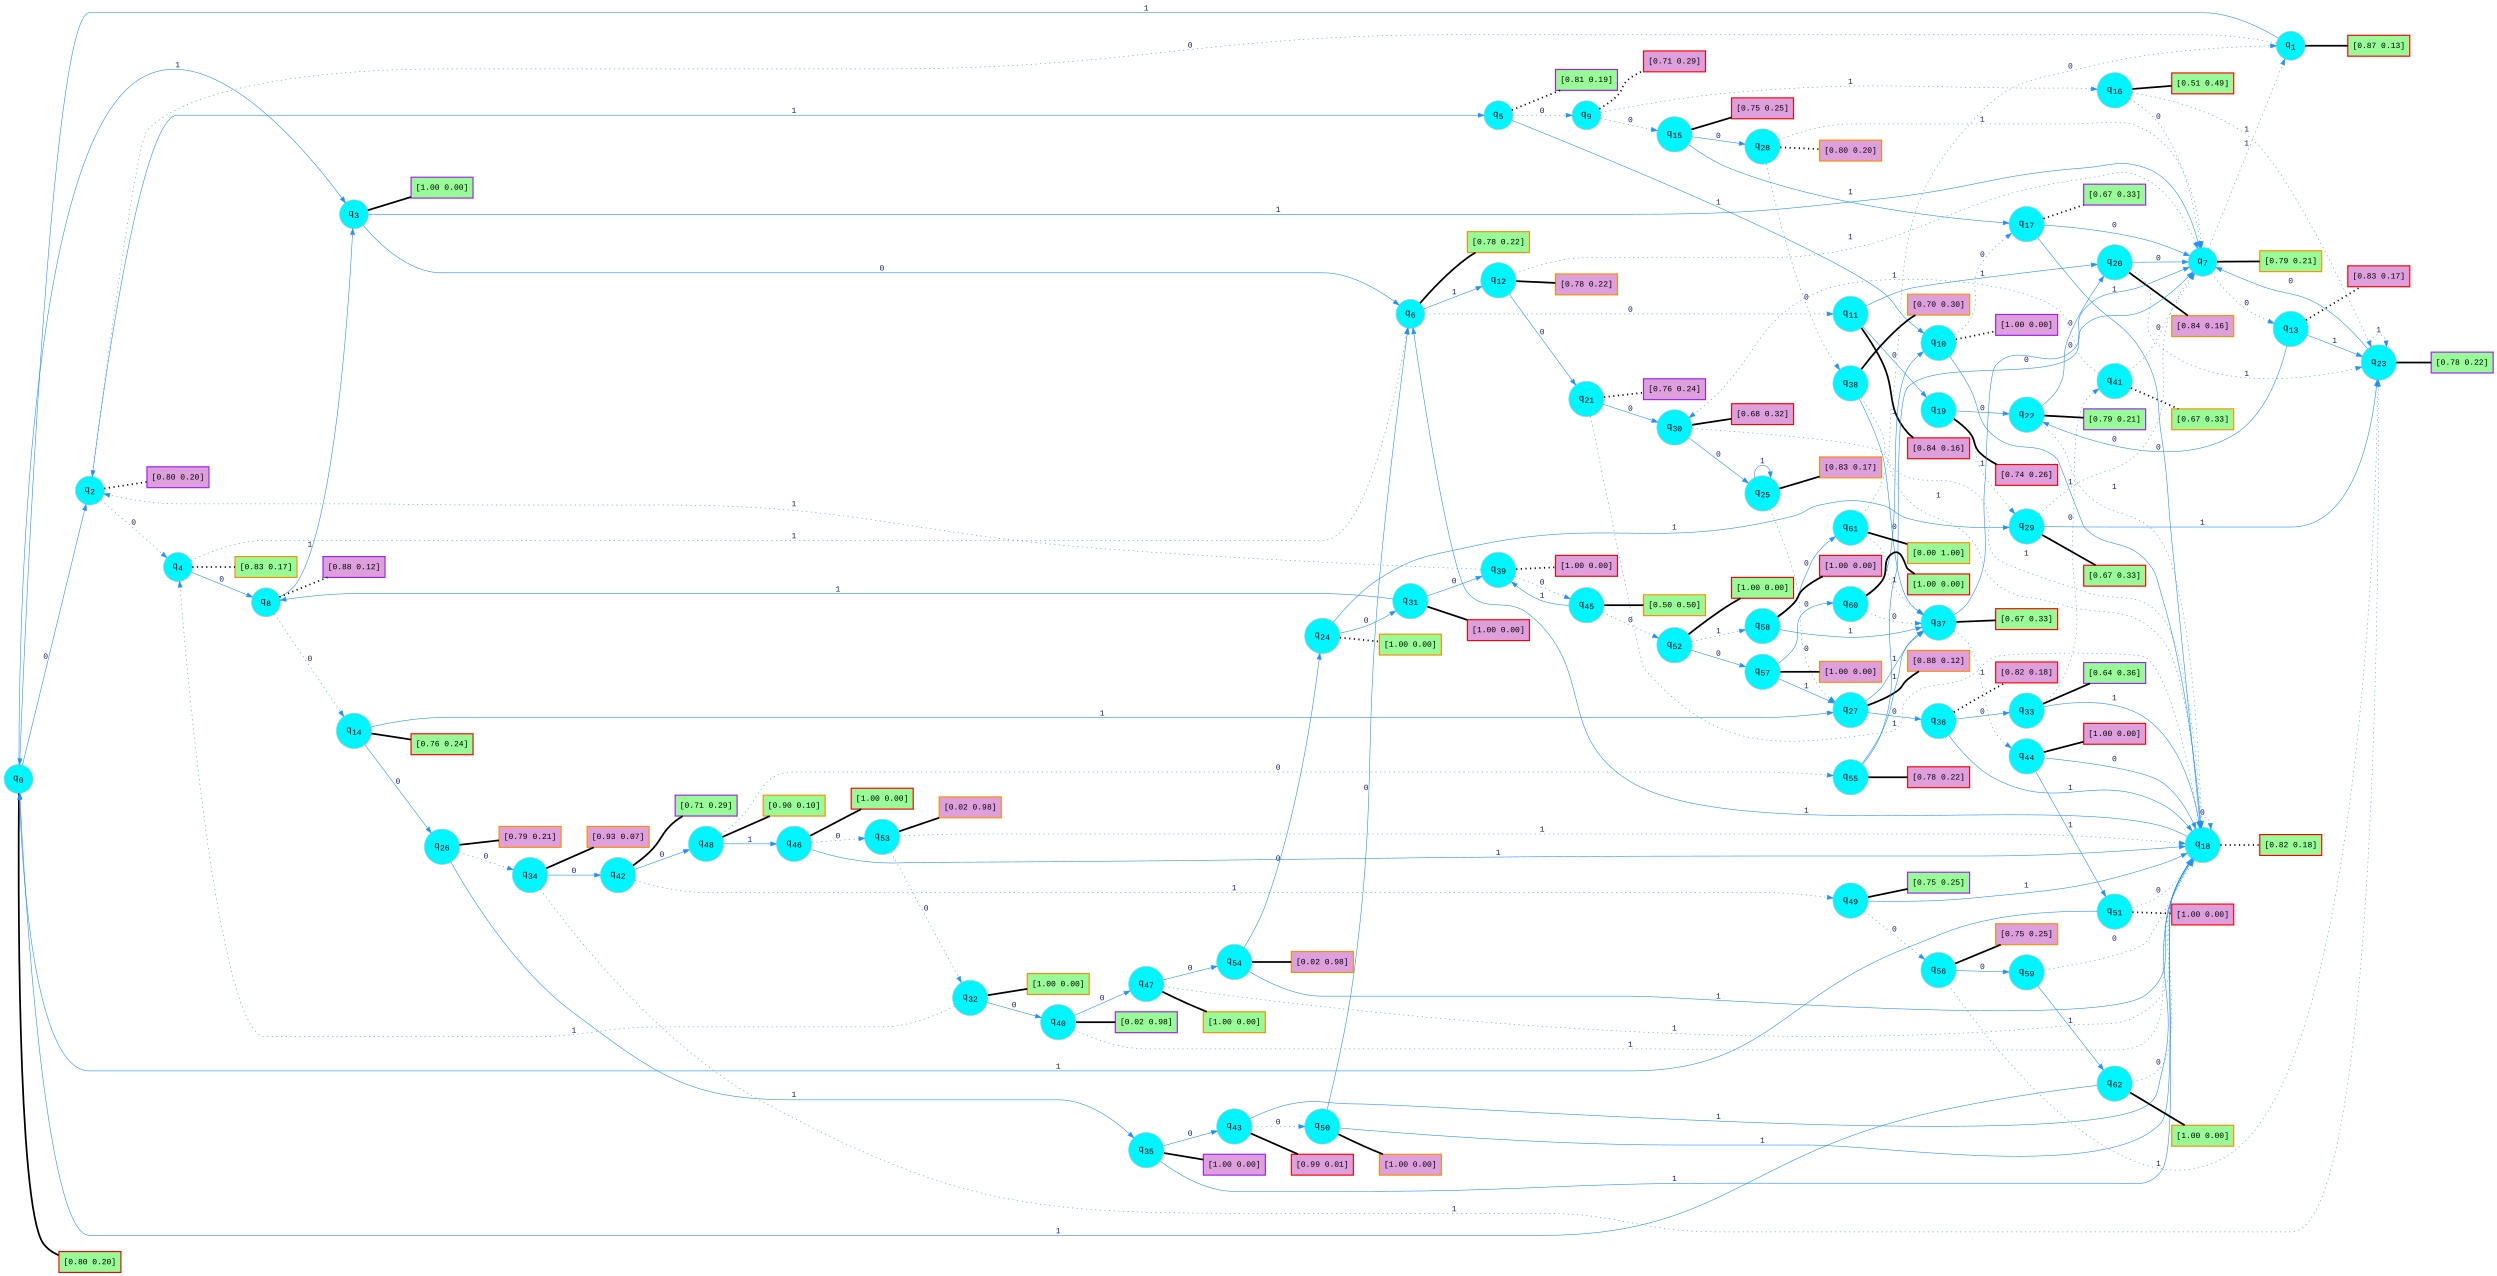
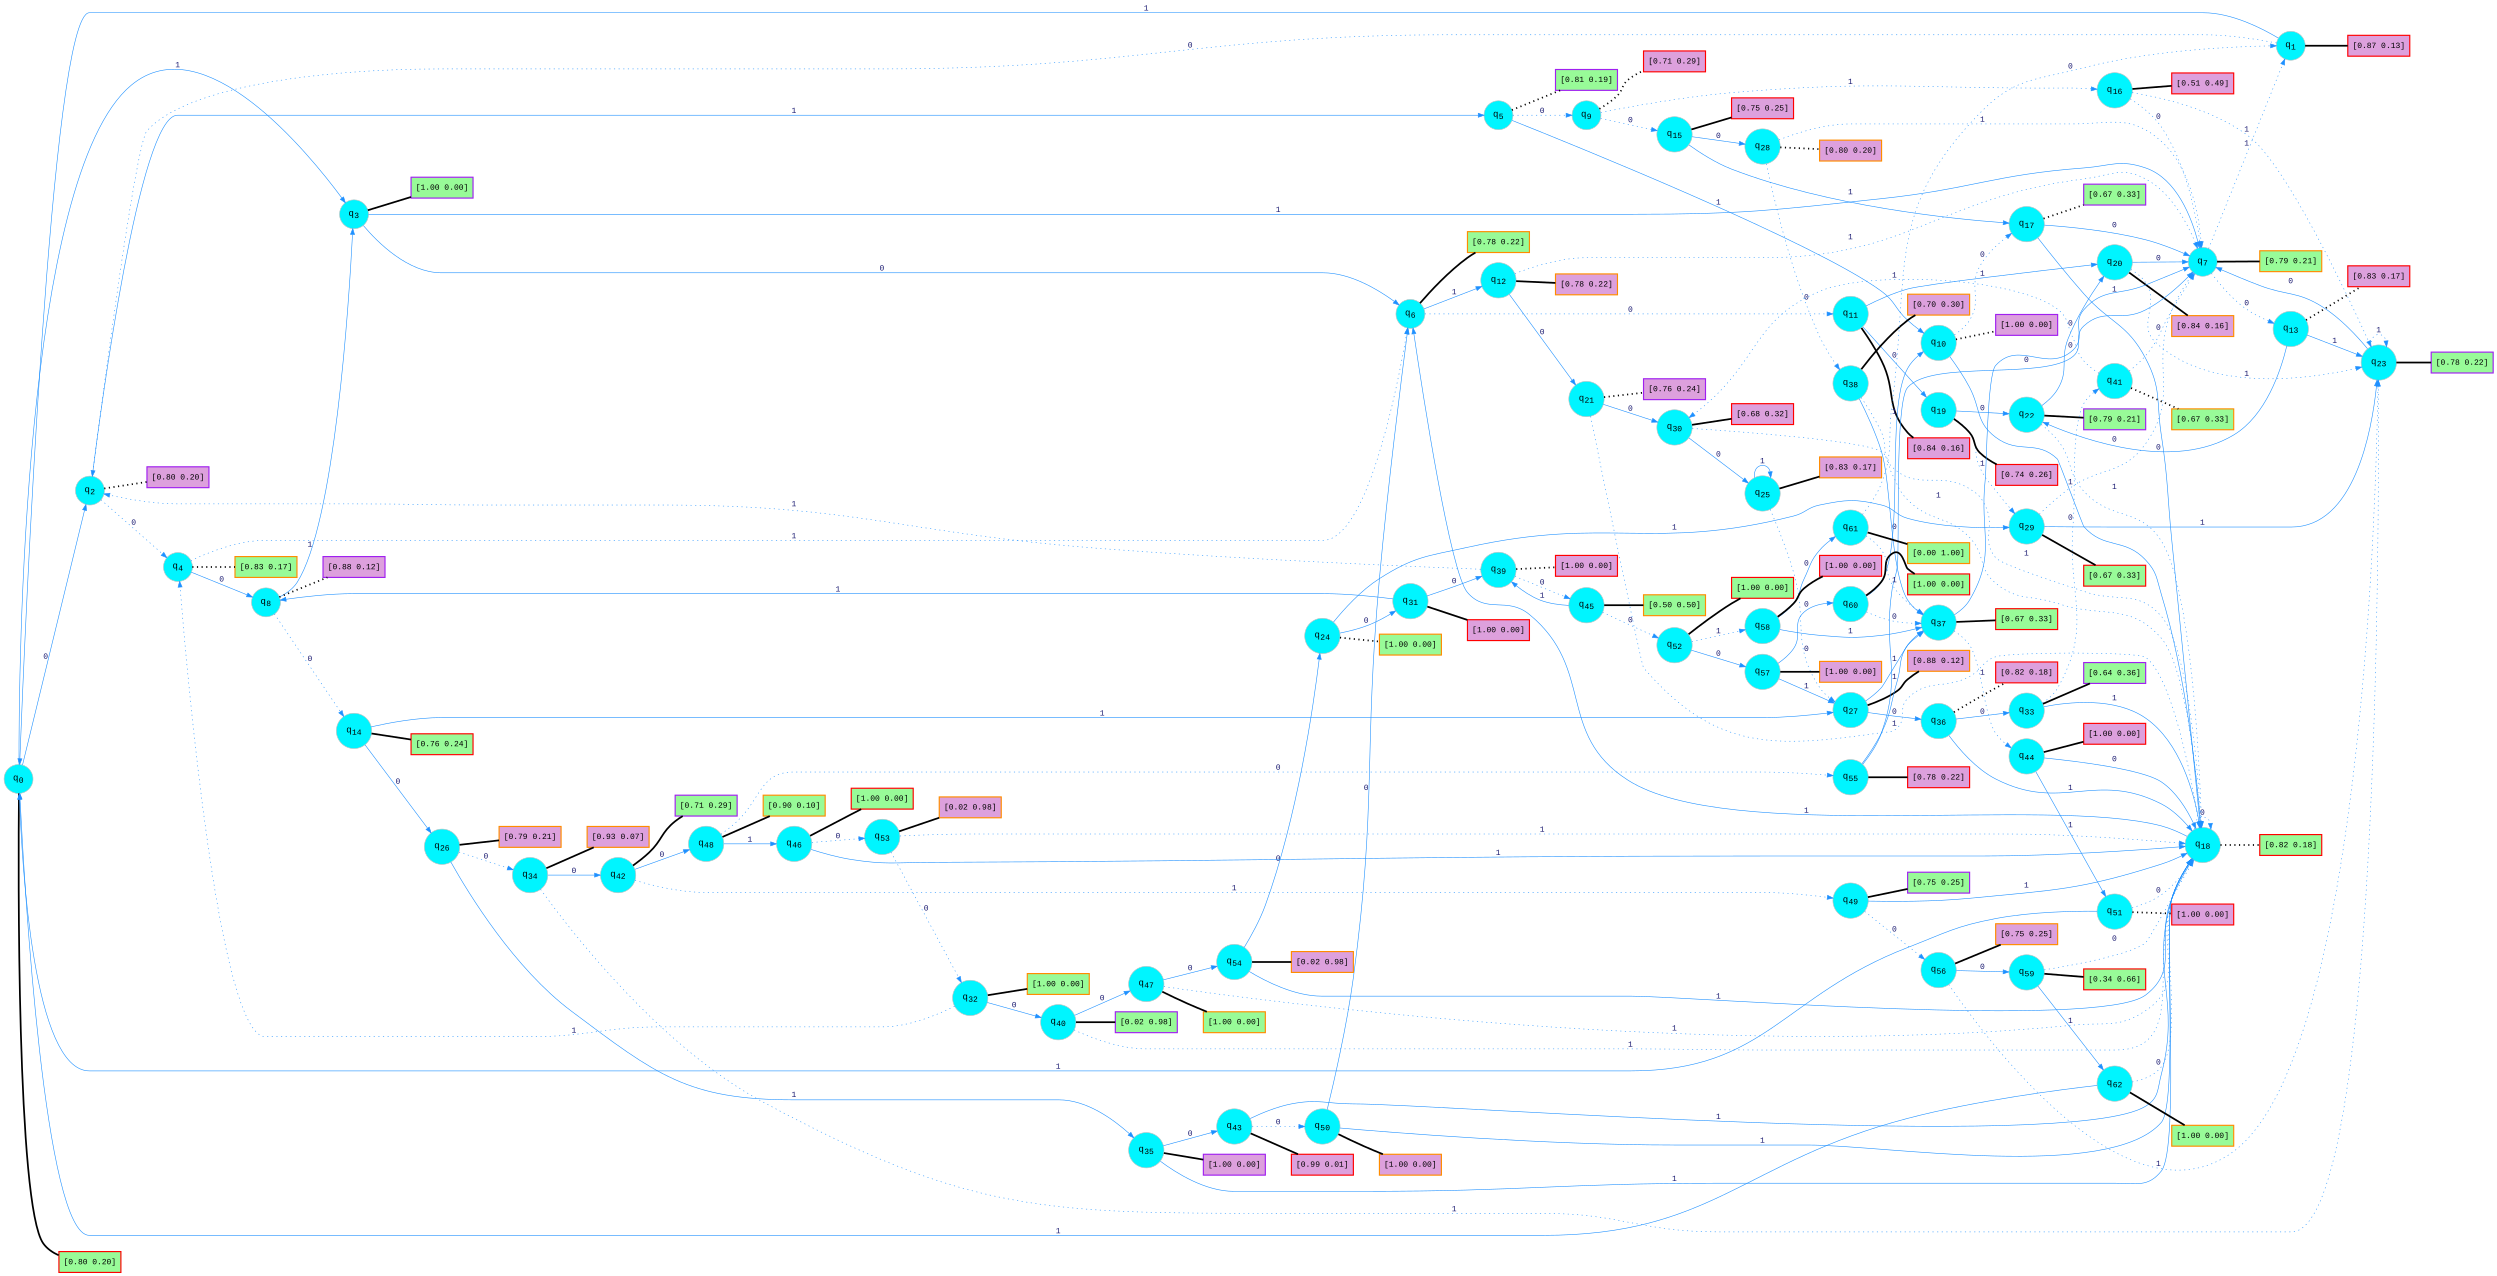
(2379, 46) -> (2379, 46)
(2203, 83) -> (2203, 83)
none -> (2115, 979)
